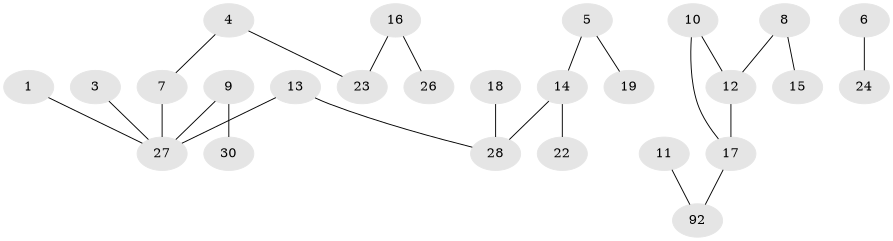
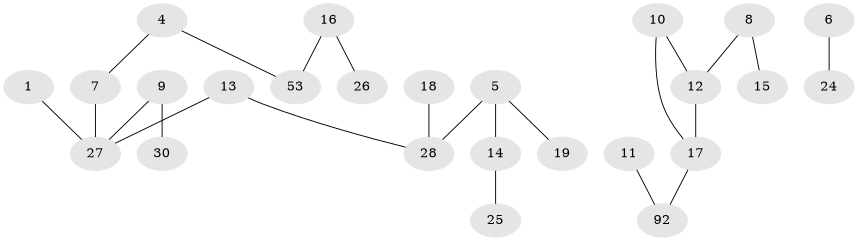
(95, 87) -> none
(362, 87) -> (296, 87)
(529, 120) -> (462, 120)
(562, 154) -> (496, 220)
